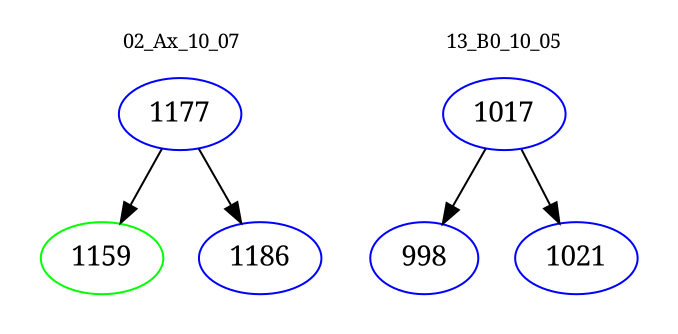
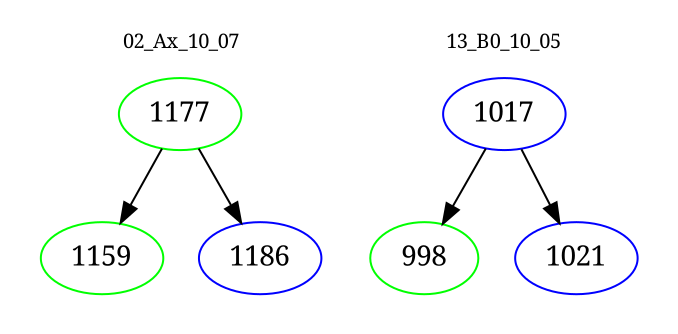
(180, 114) -> (180, 114)
(424, 258) -> (424, 258)
